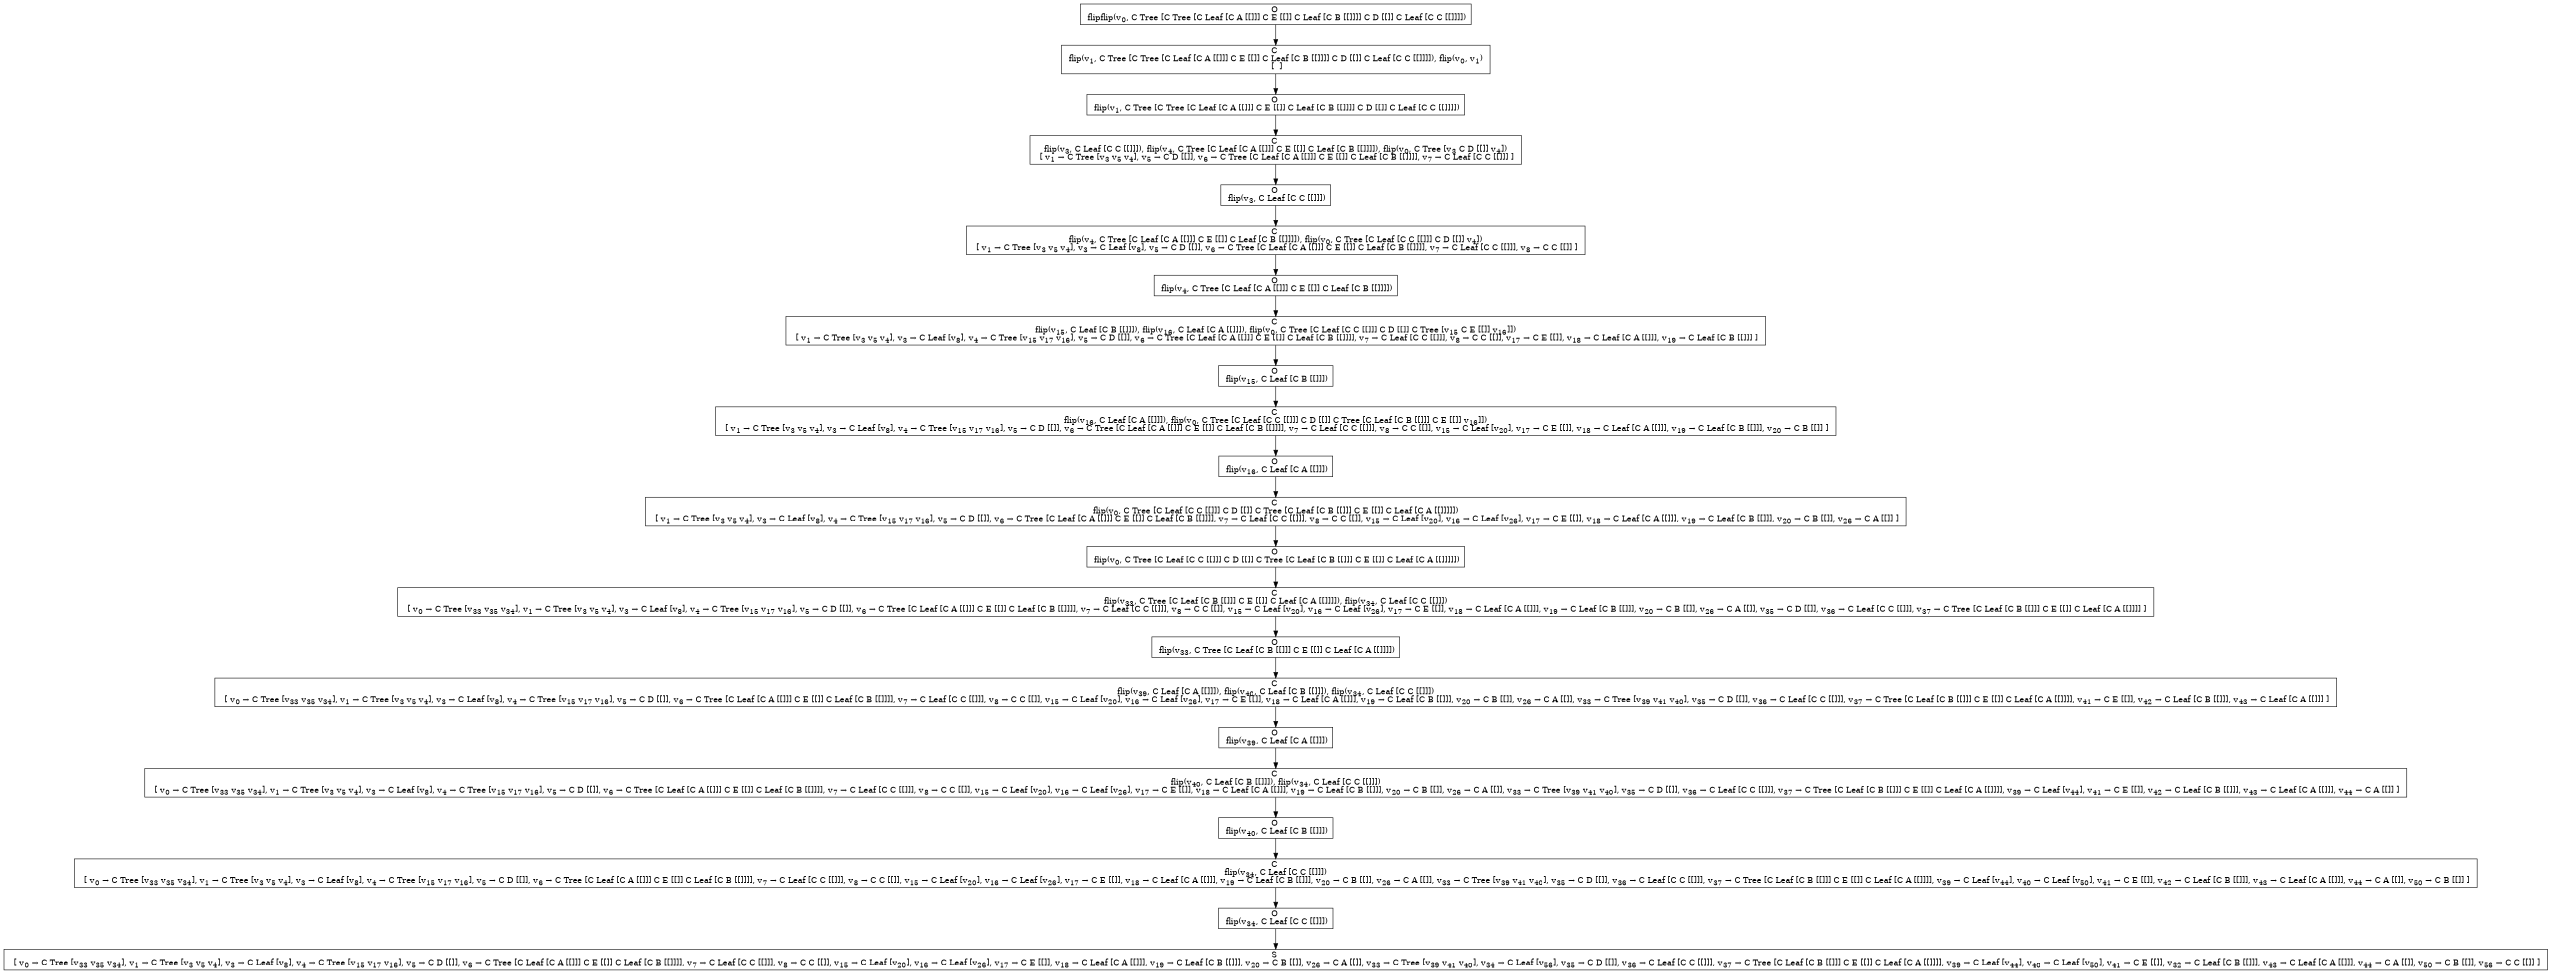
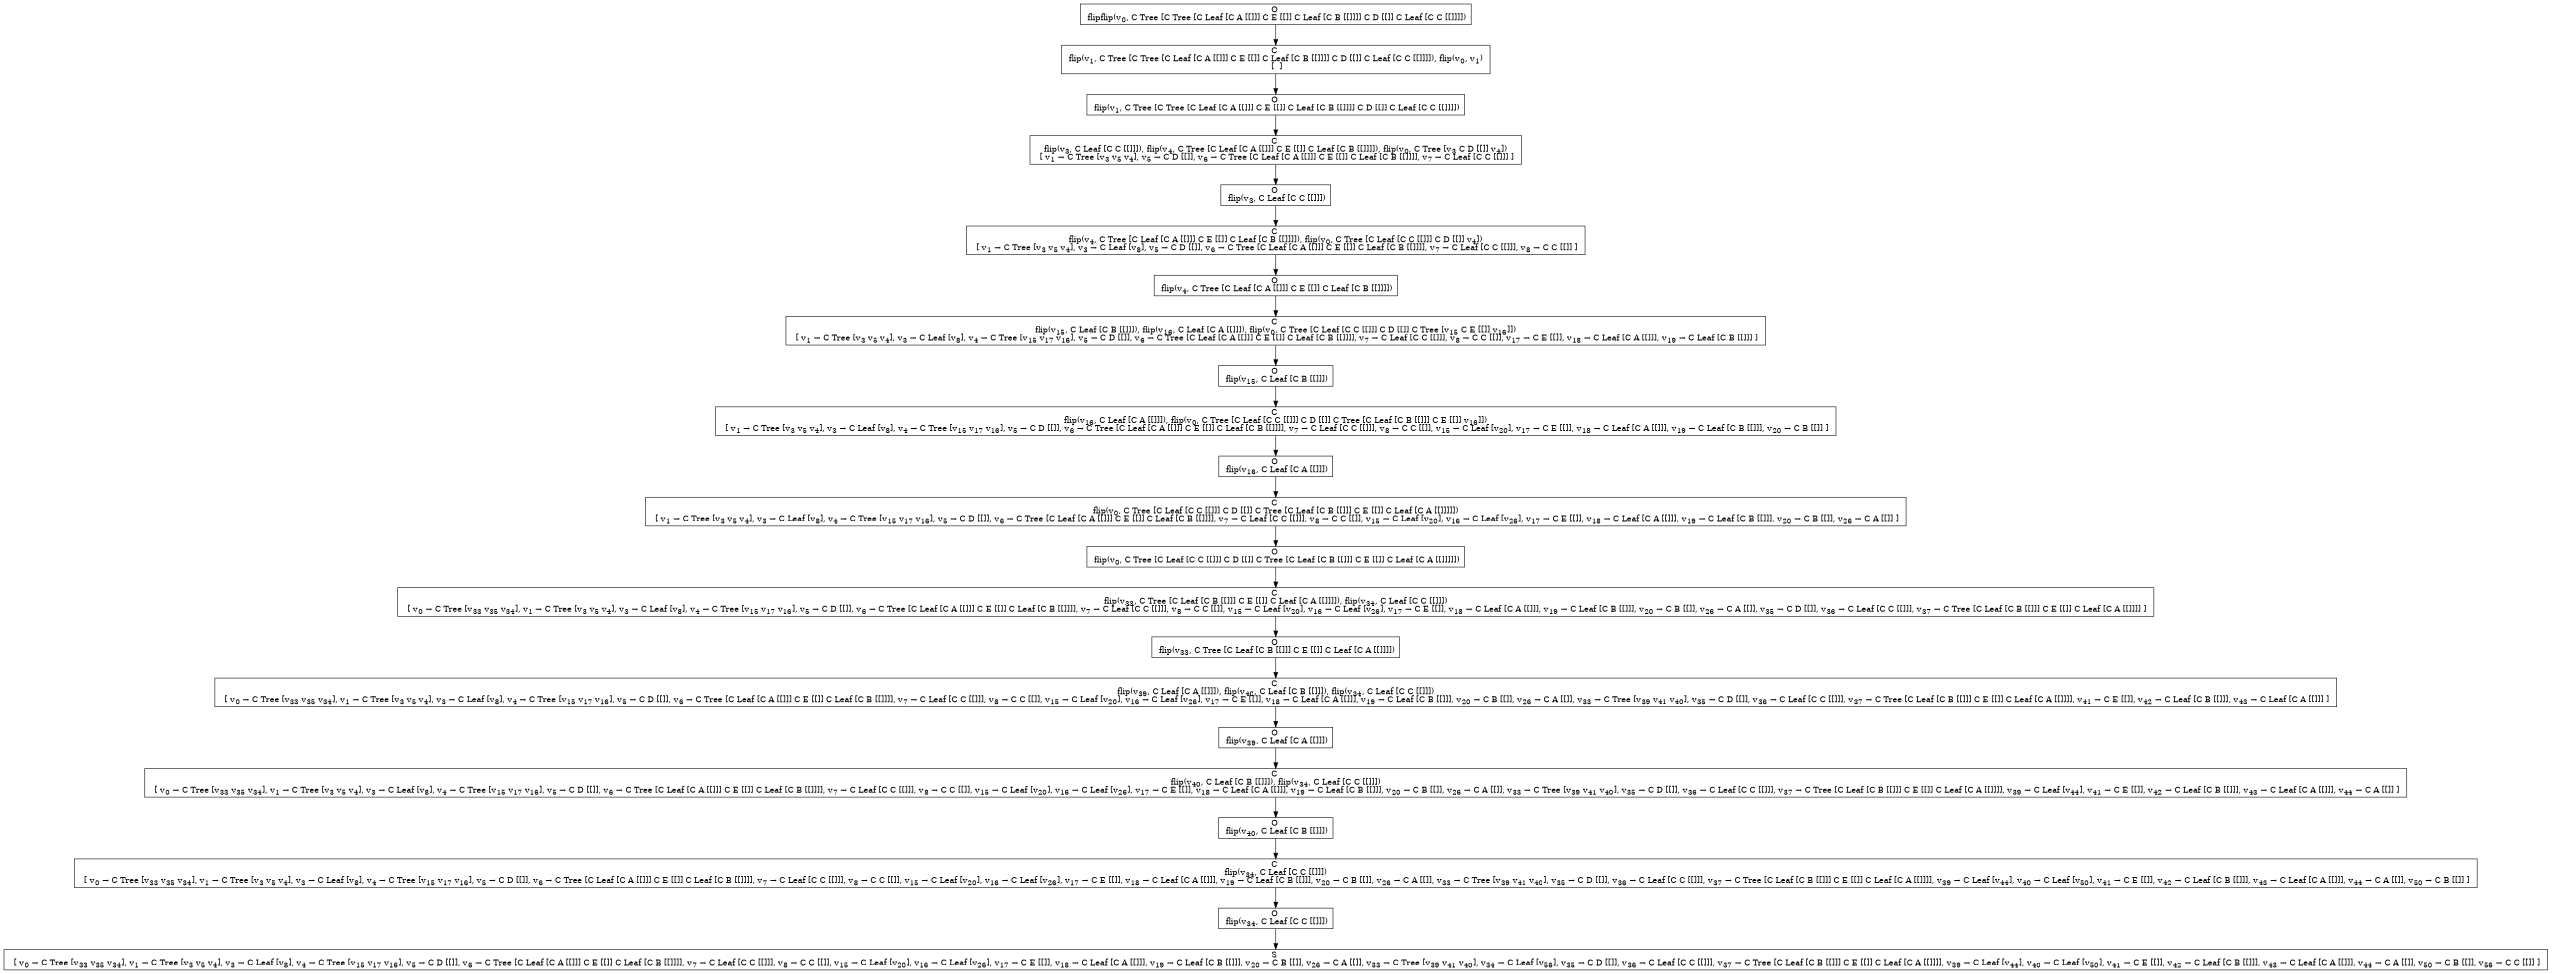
(2177, 963) -> (2177, 963)
